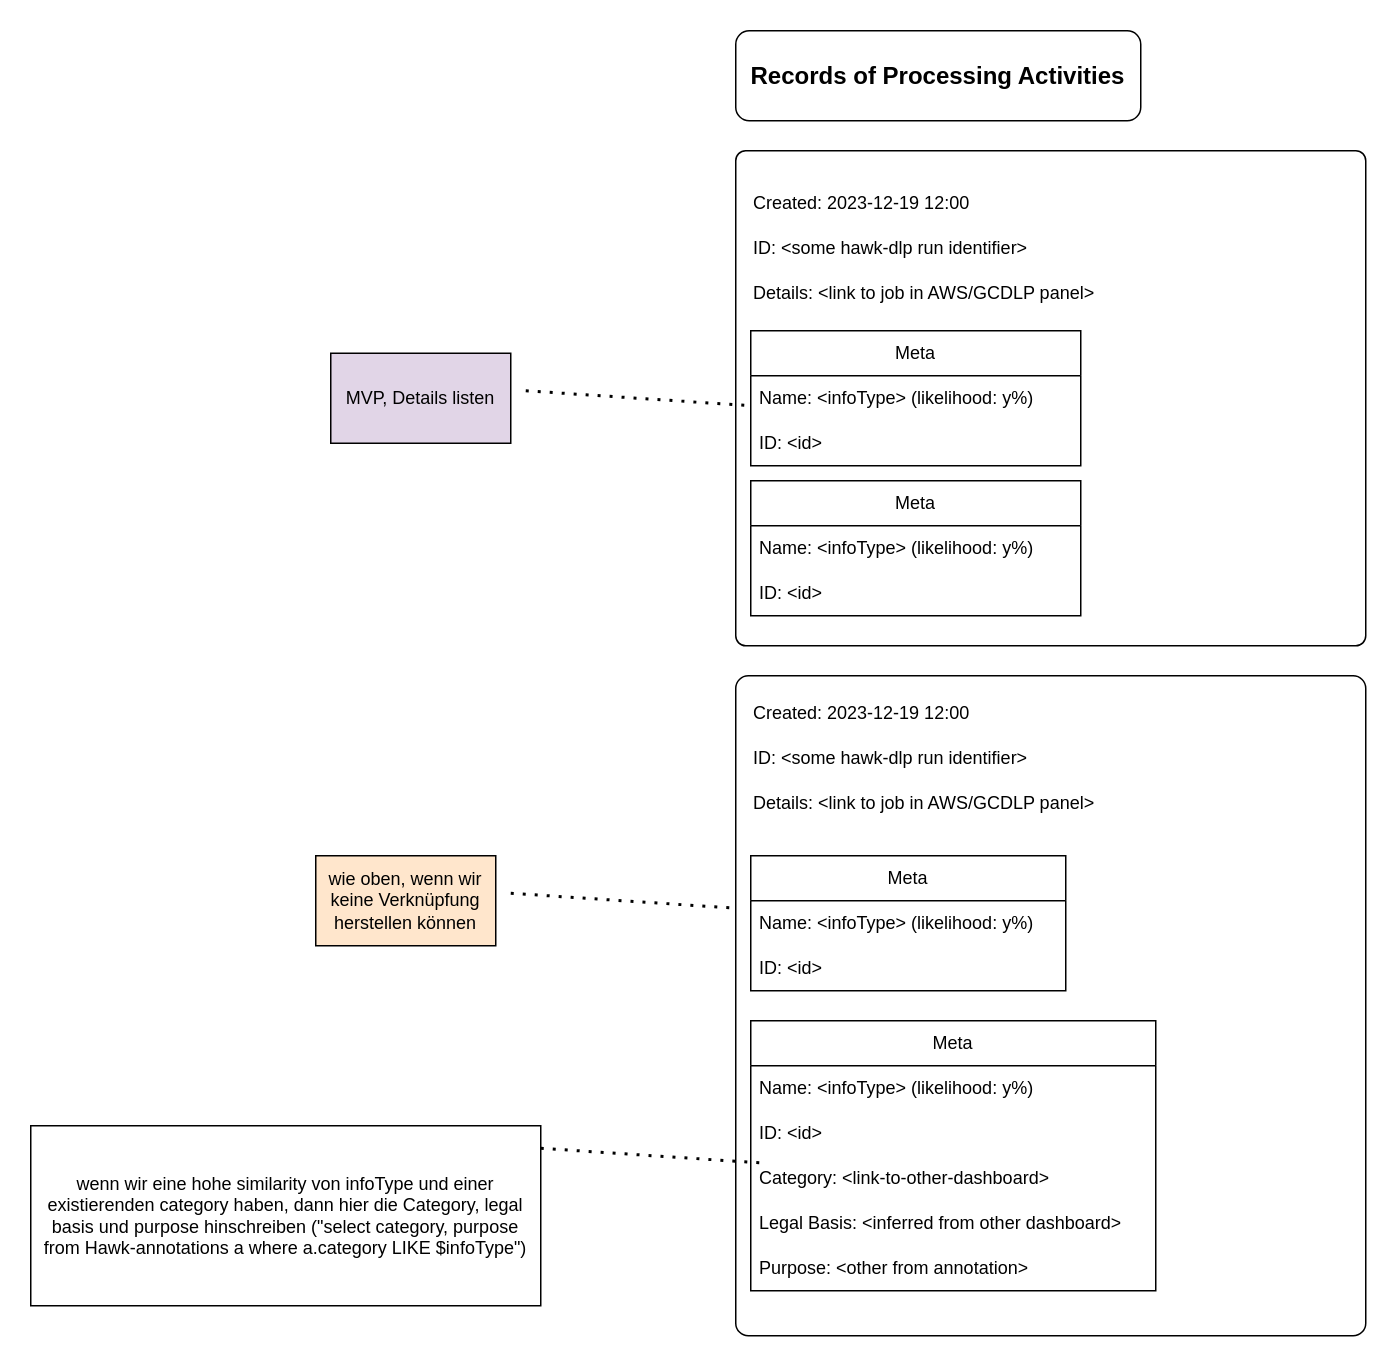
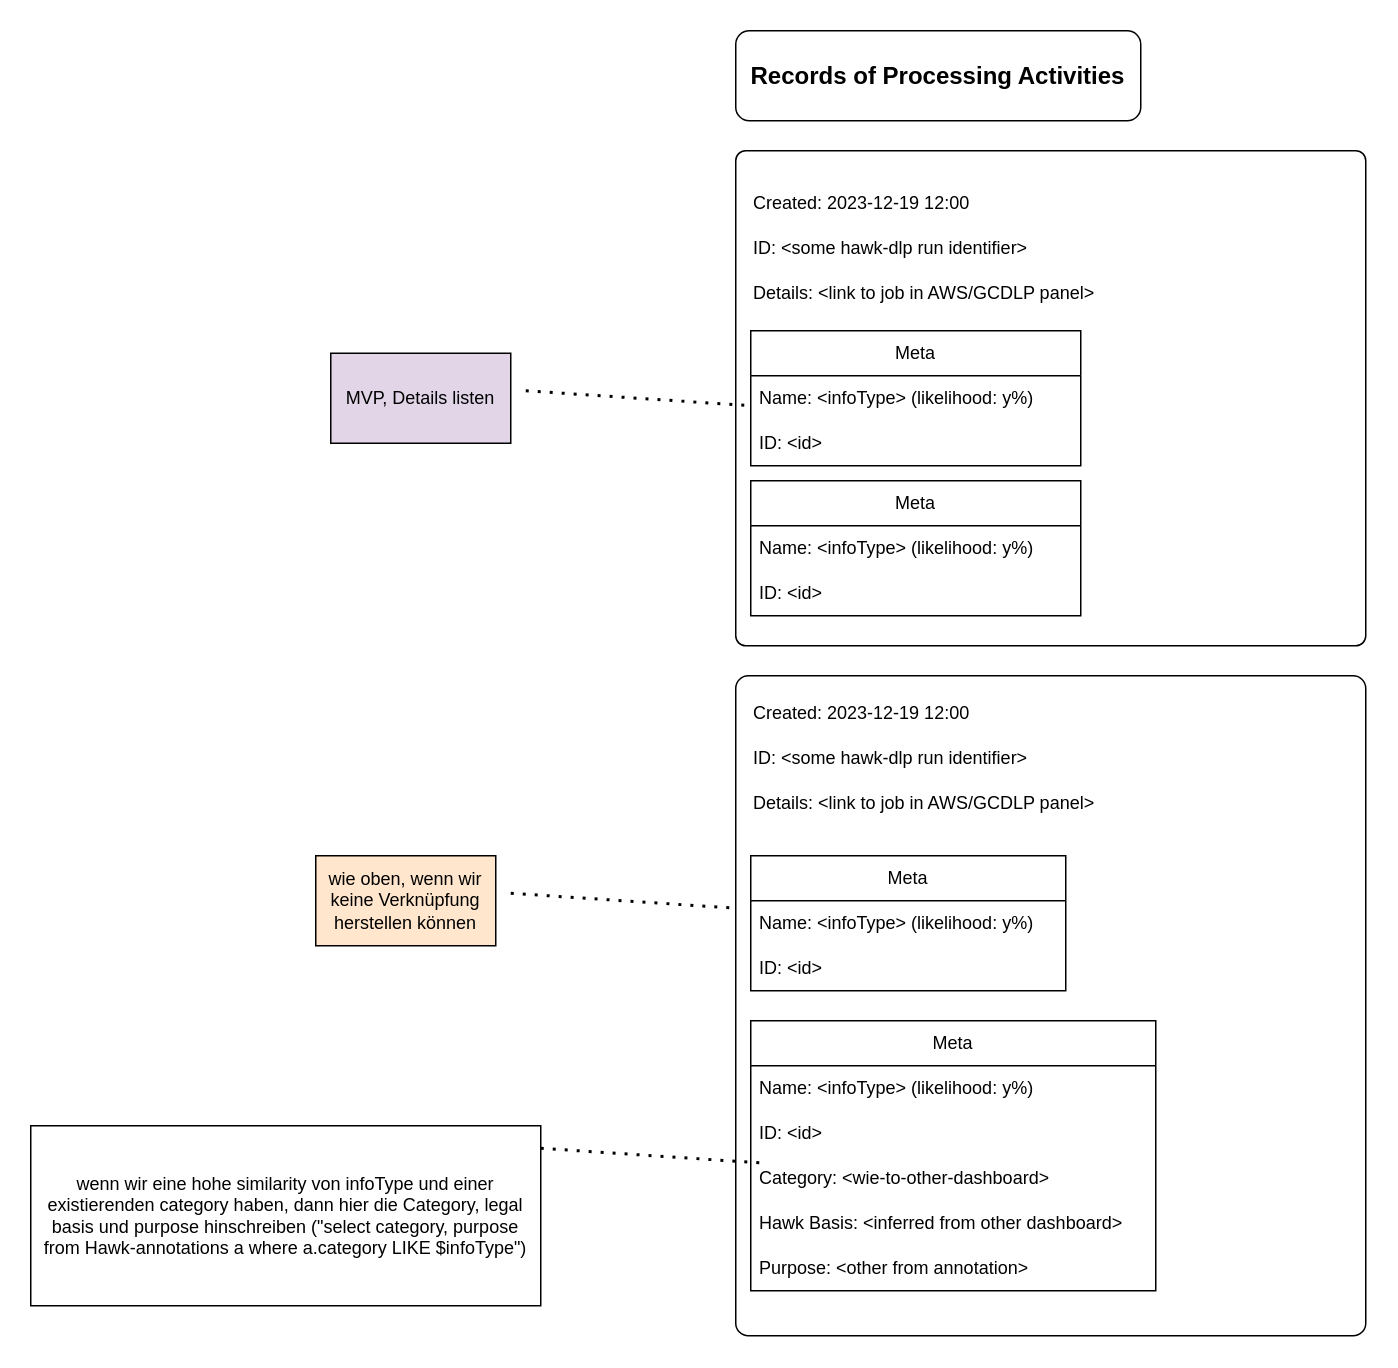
(927, 1178) -> (924, 1178)
(955, 1223) -> (955, 1223)
